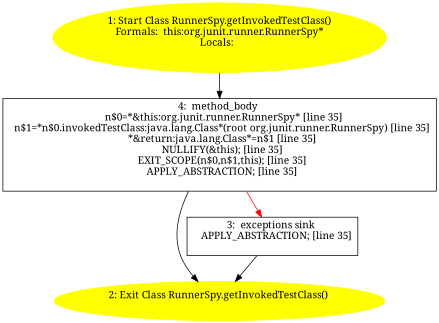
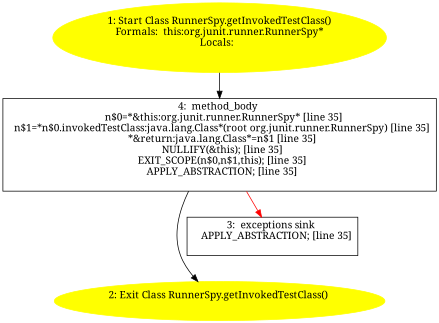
(248, 266) -> none
